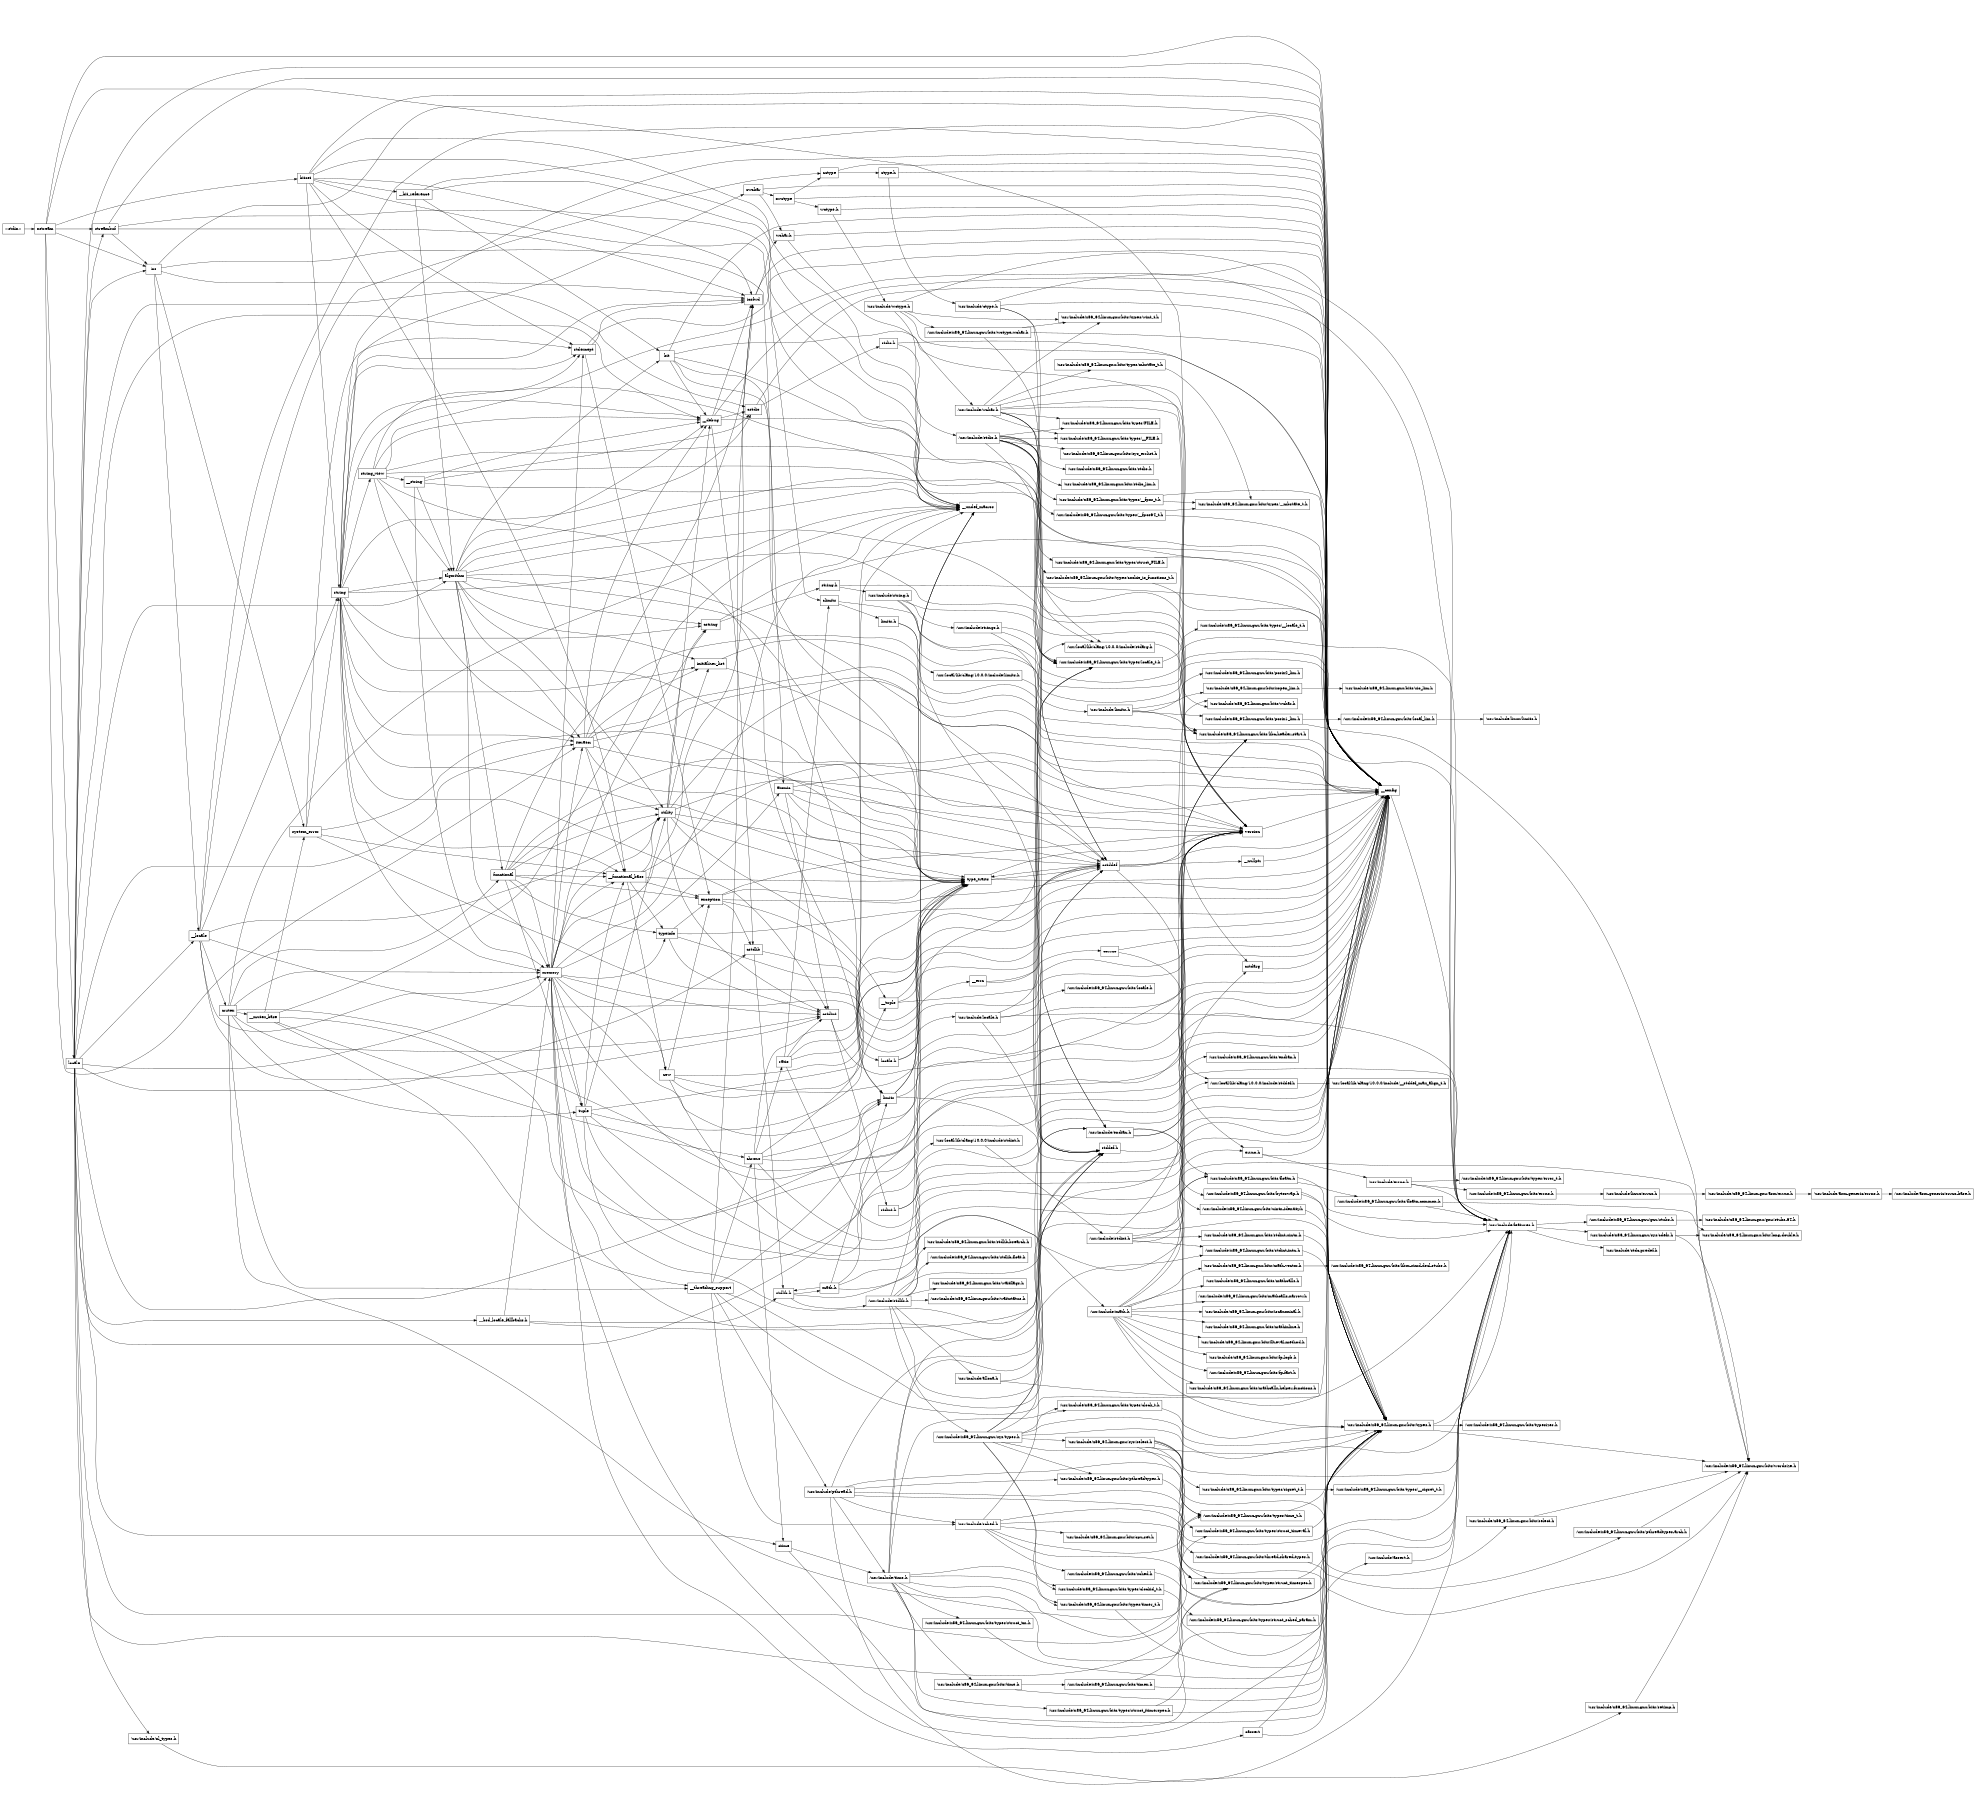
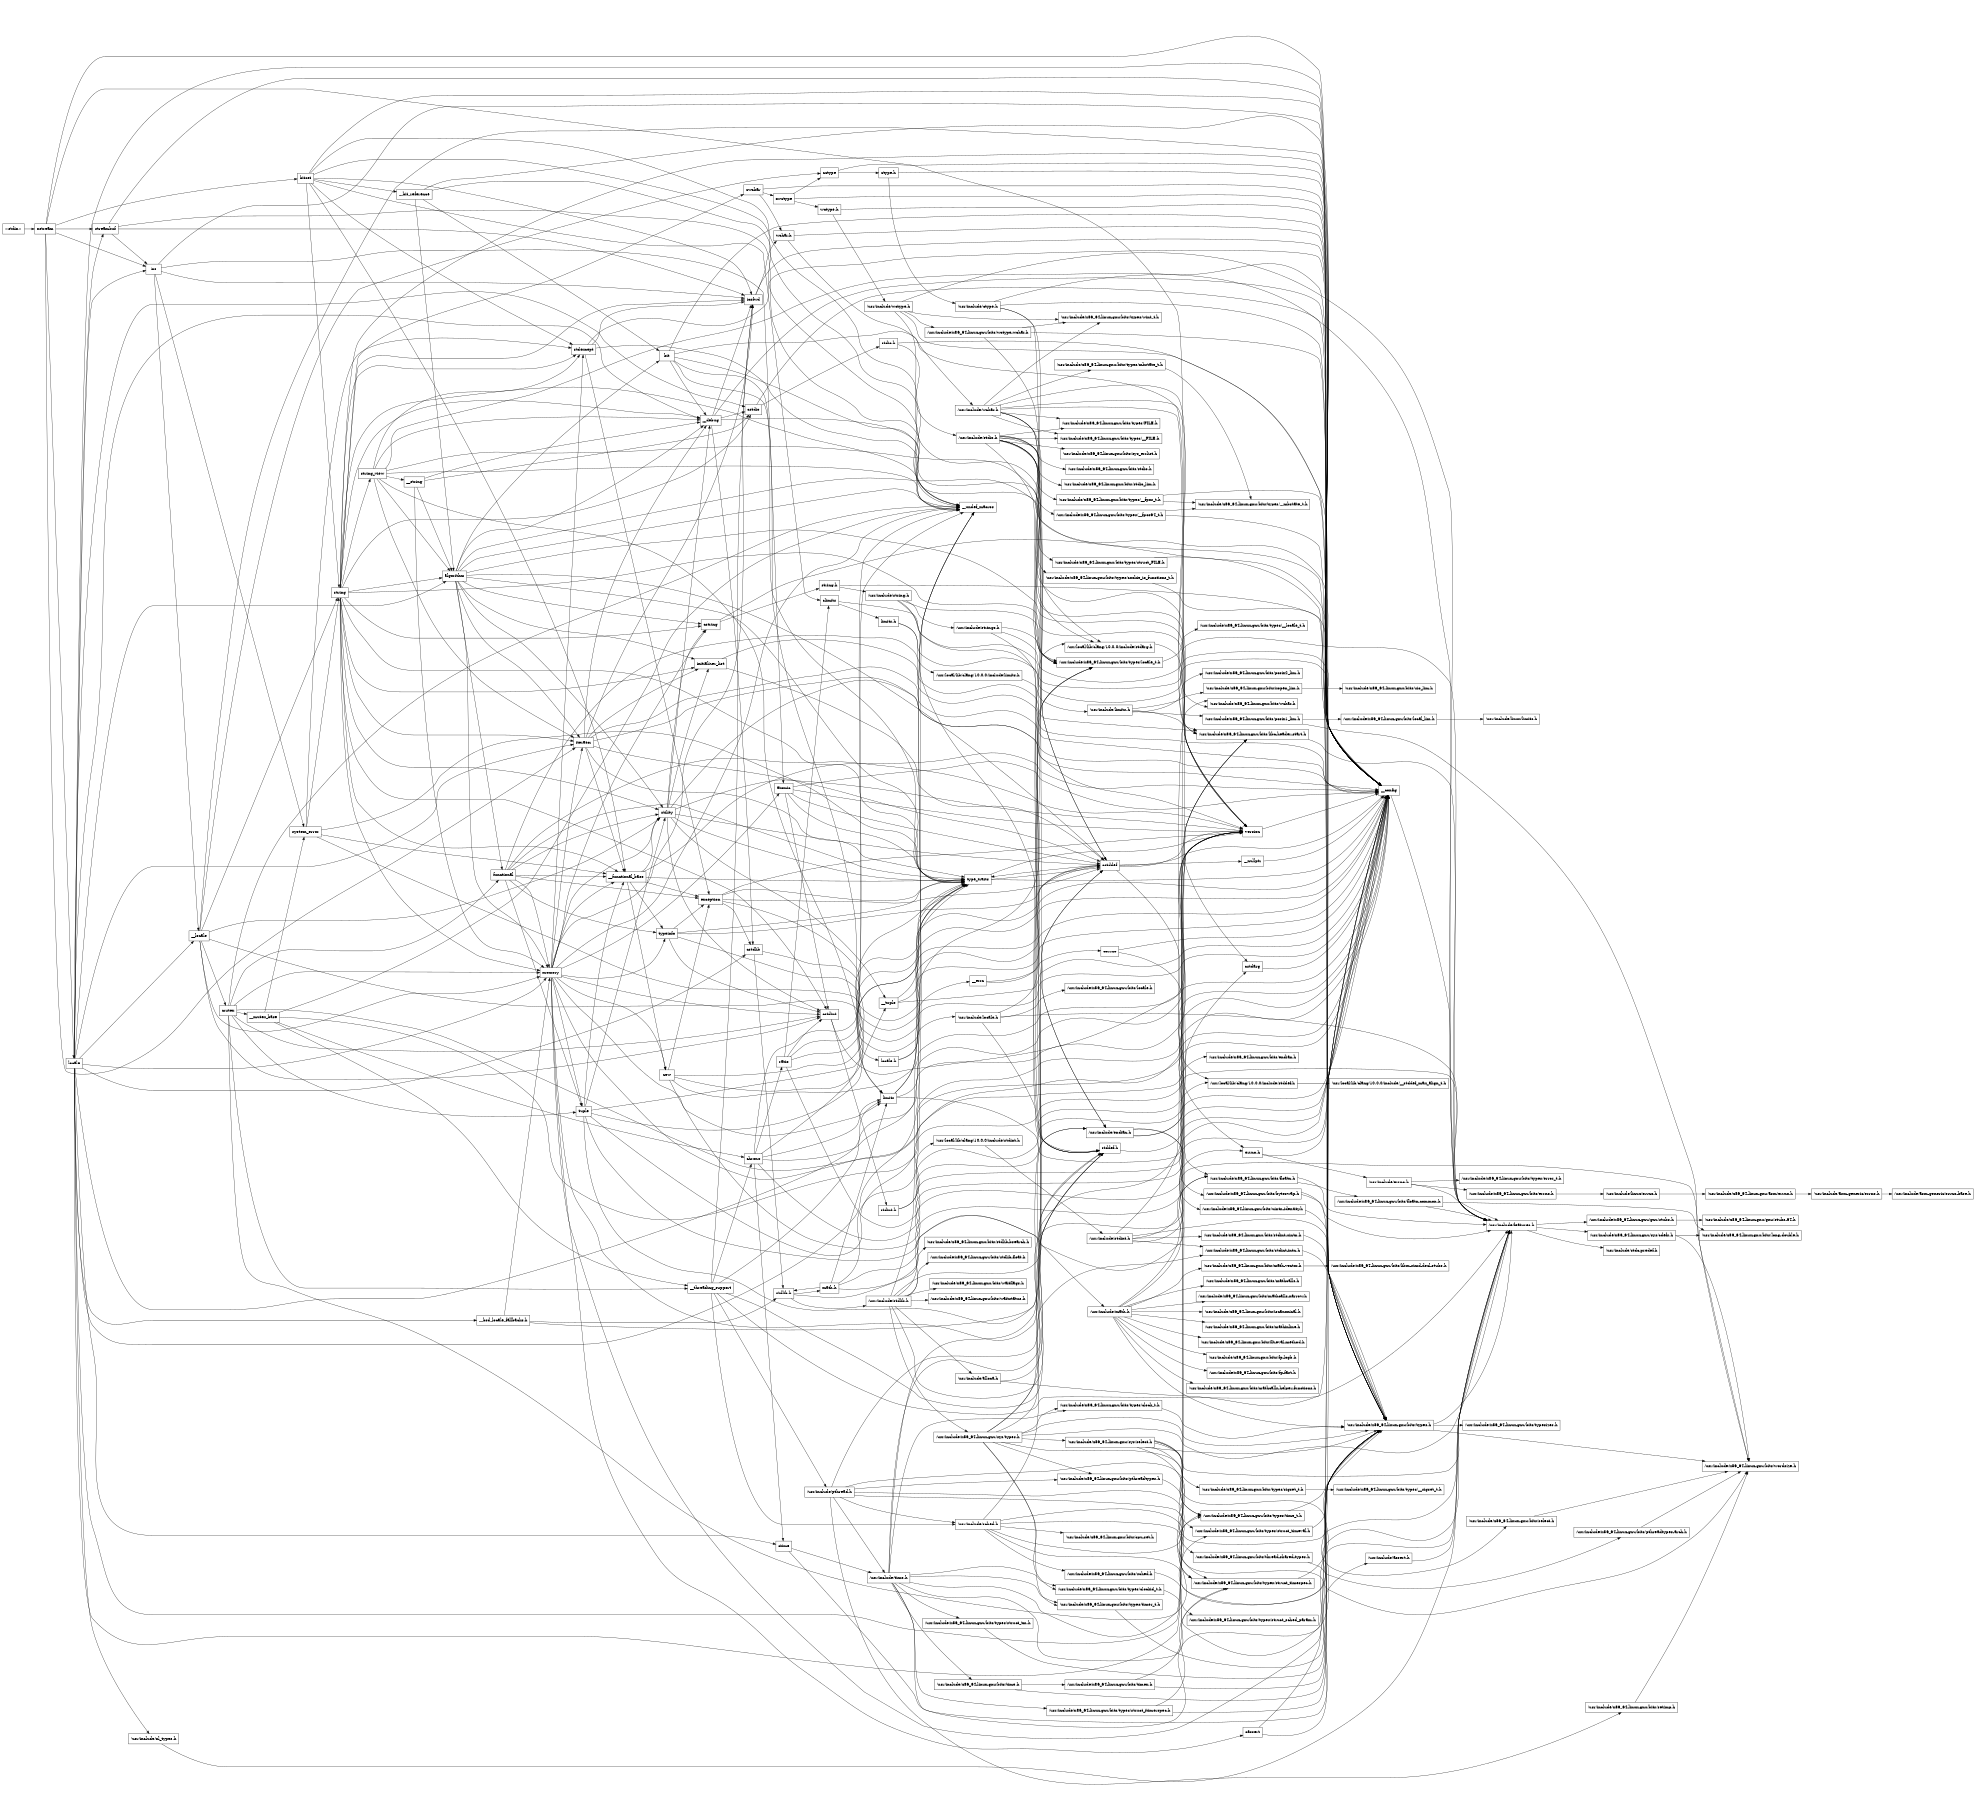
(696, 492) -> (792, 414)
(823, 1240) -> (831, 917)
